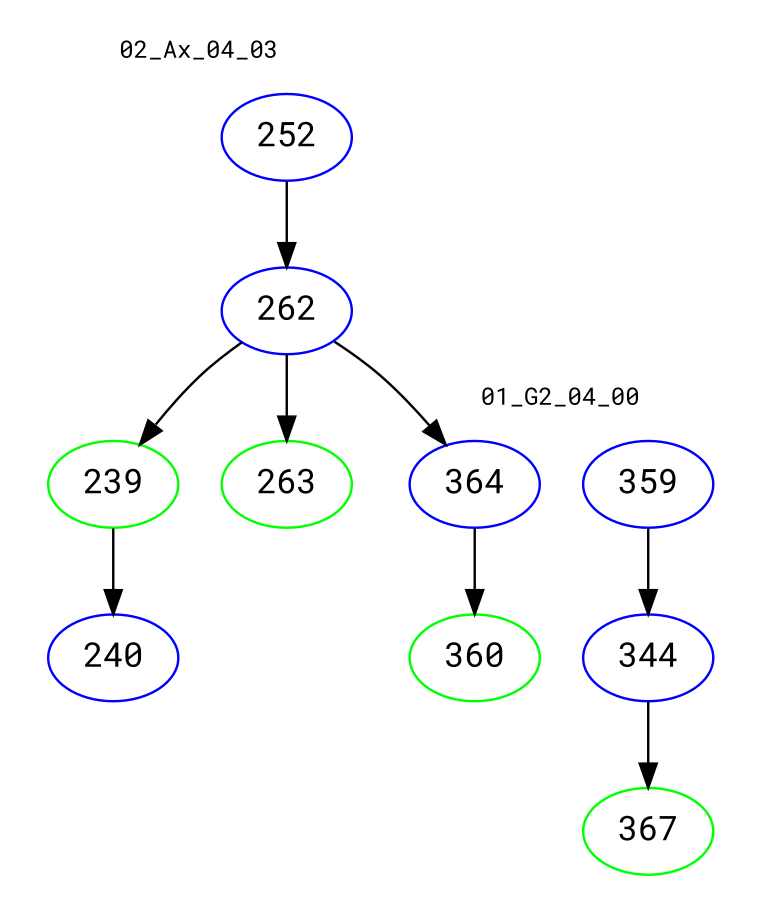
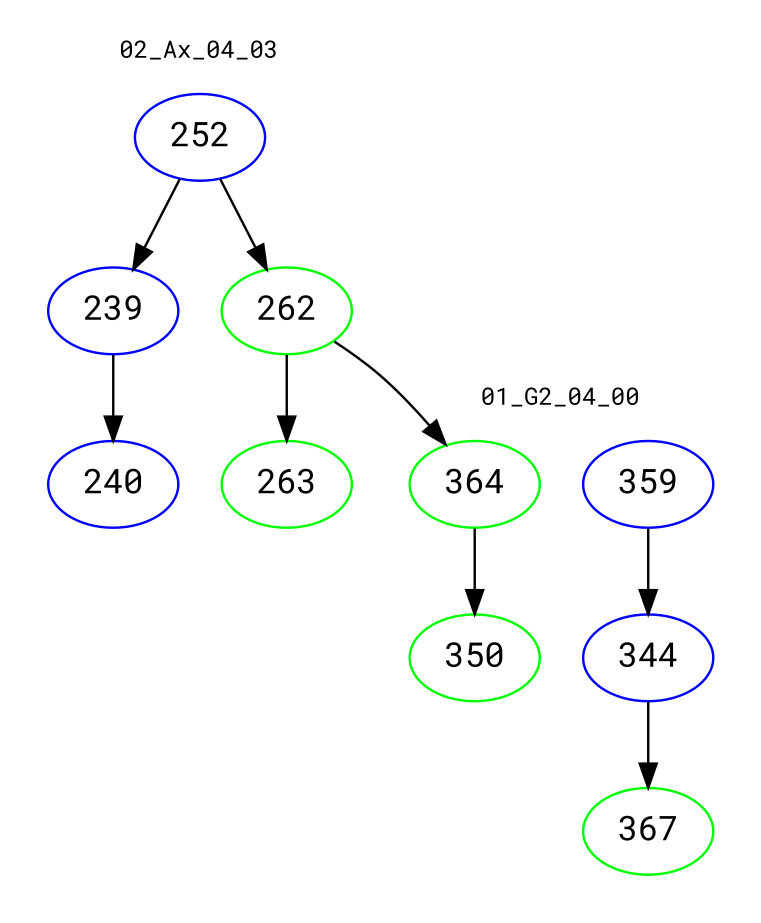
(287, 311) -> (287, 311)
(196, 380) -> (162, 213)
(113, 484) -> (113, 311)
(475, 484) -> (475, 484)
(475, 658) -> (475, 658)
